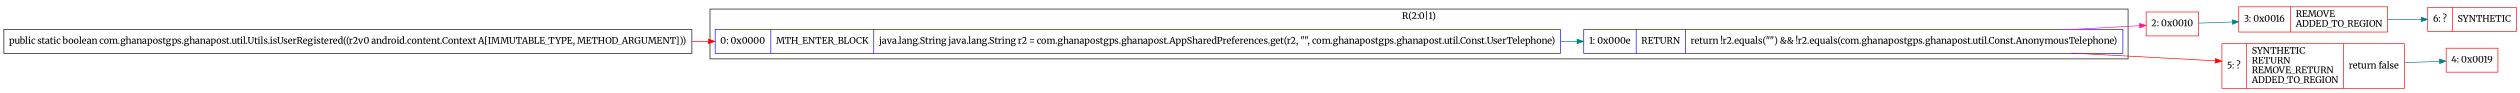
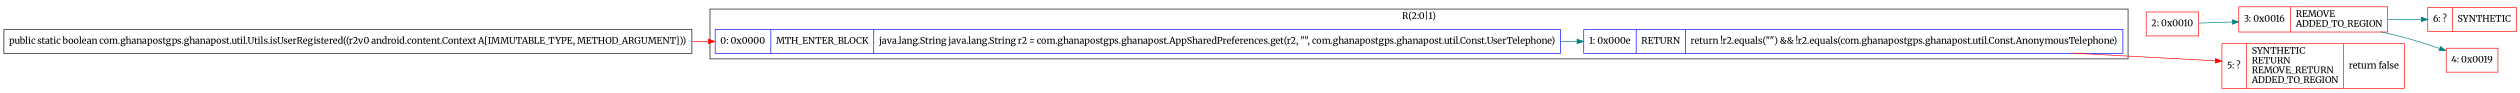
(2103, 28) -> none
(2422, 62) -> (2410, 39)
